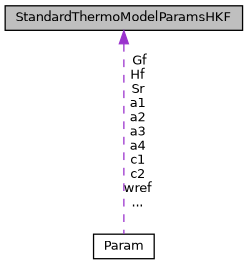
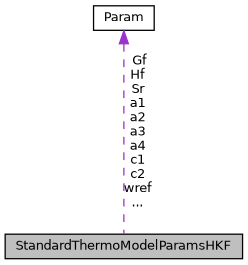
(124, 139) -> (124, 139)
